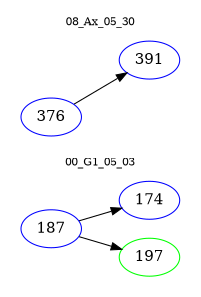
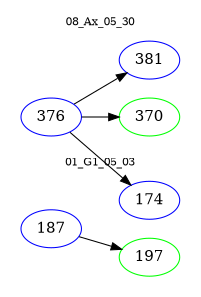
(149, 60) -> (149, 60)
none -> (149, 117)
(100, 163) -> (100, 163)
(95, 216) -> (102, 160)
